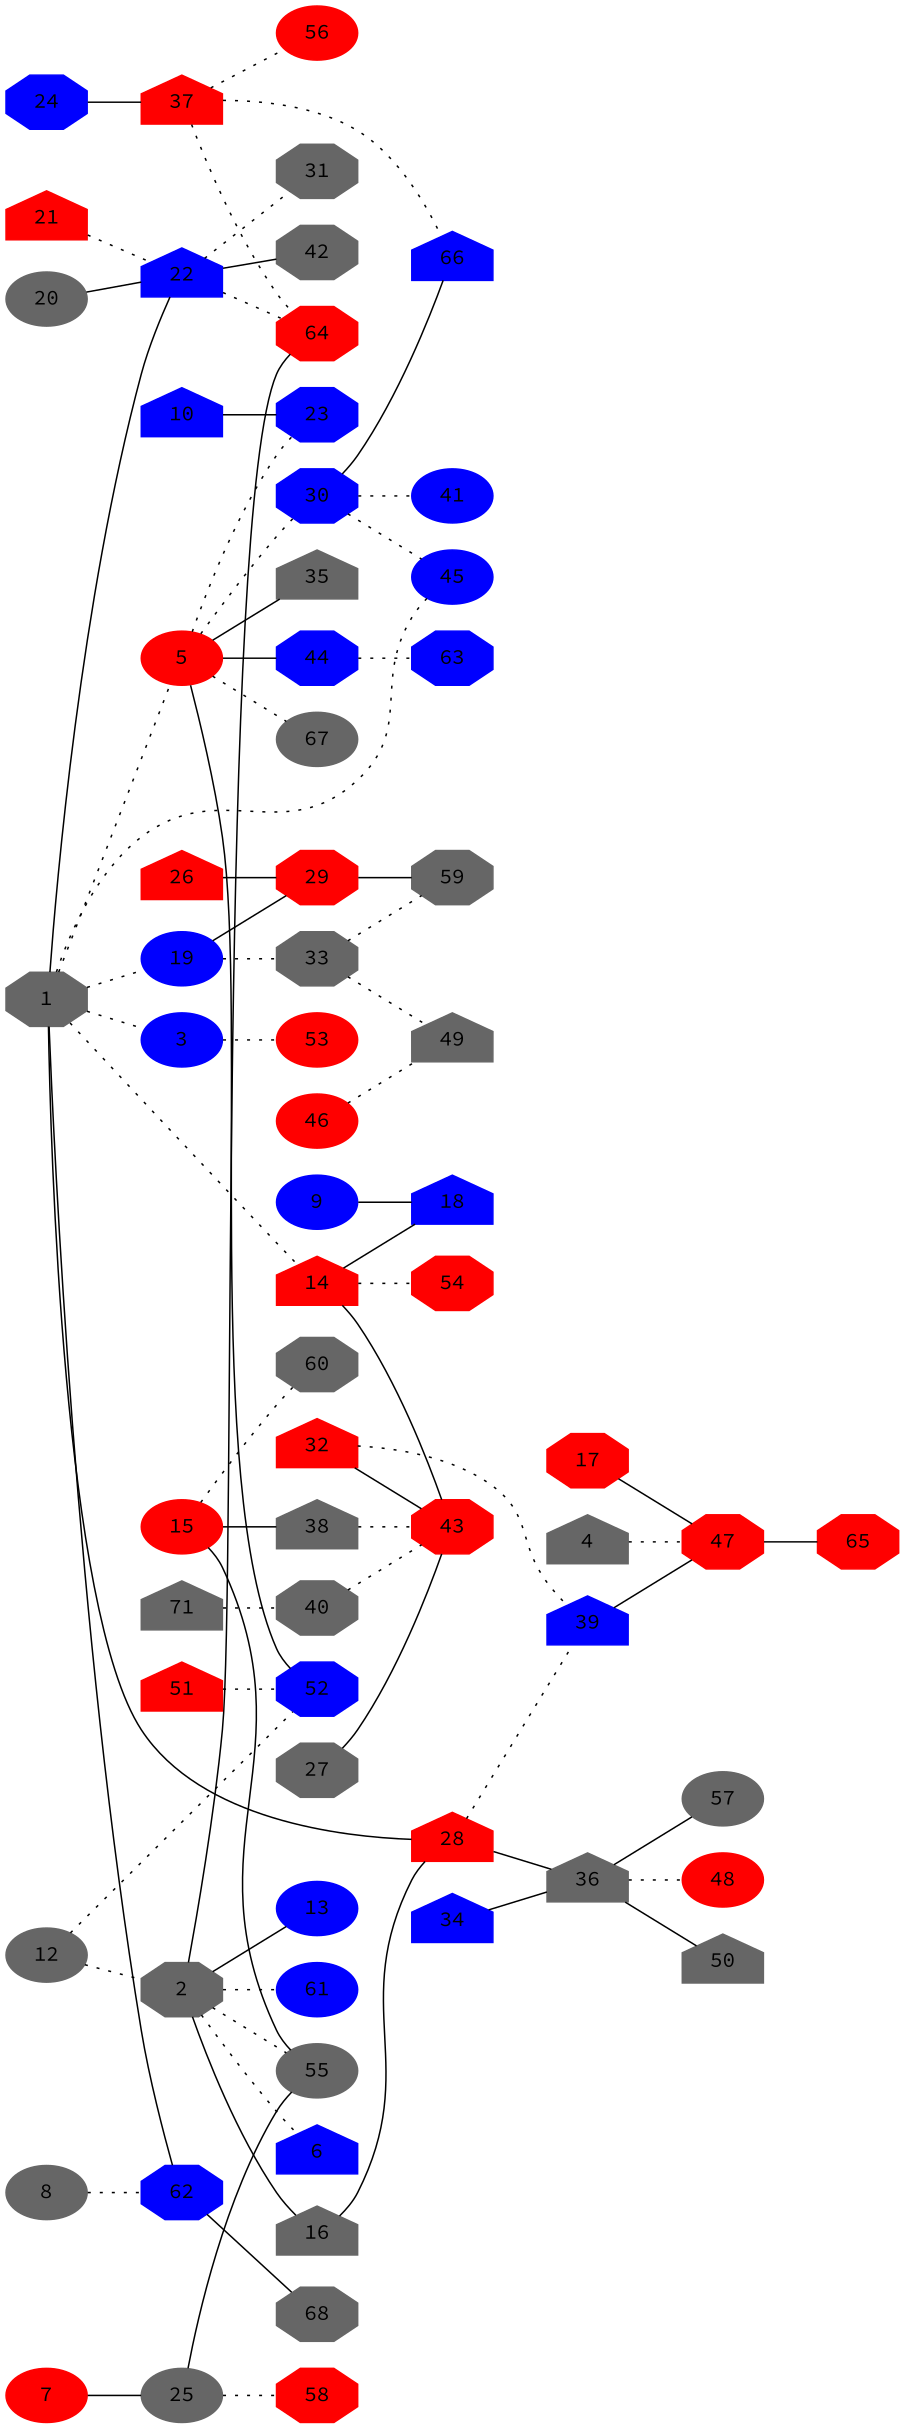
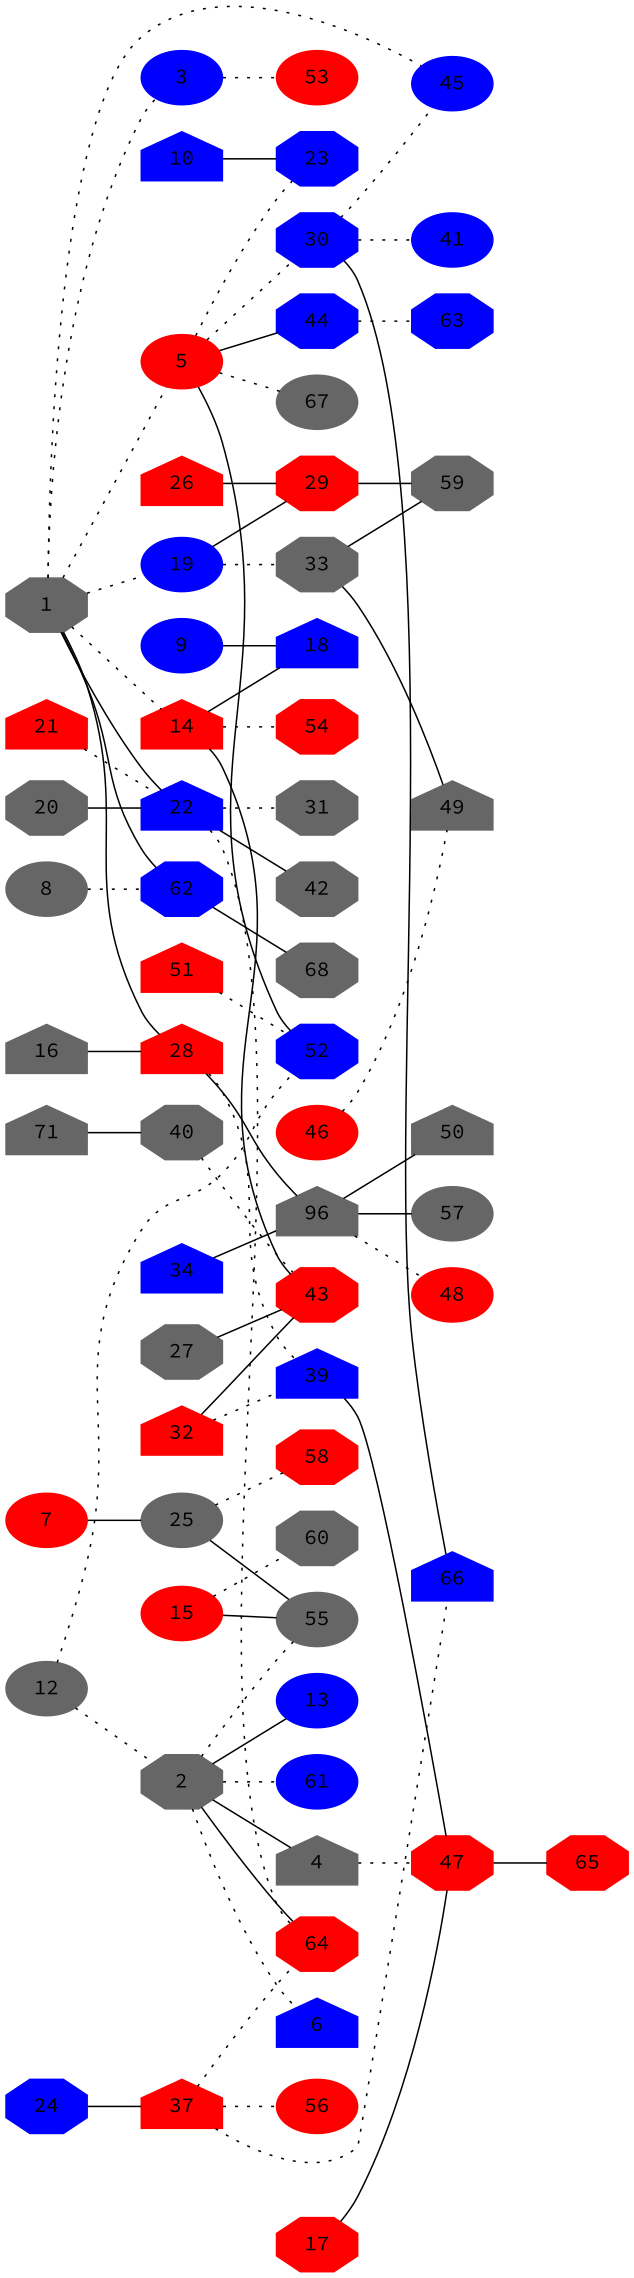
(47, 299) -> (47, 808)
(317, 577) -> none
(385, 918) -> (385, 524)
(387, 1001) -> (398, 676)
(317, 1527) -> none
(250, 1608) -> (114, 1133)
(588, 1880) -> (317, 1214)
(236, 2121) -> (244, 1819)
